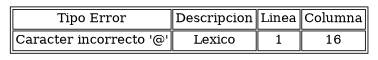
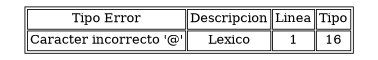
(334, 18) -> (334, 18)
